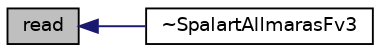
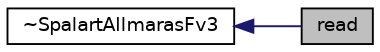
(122, 26) -> (278, 26)
